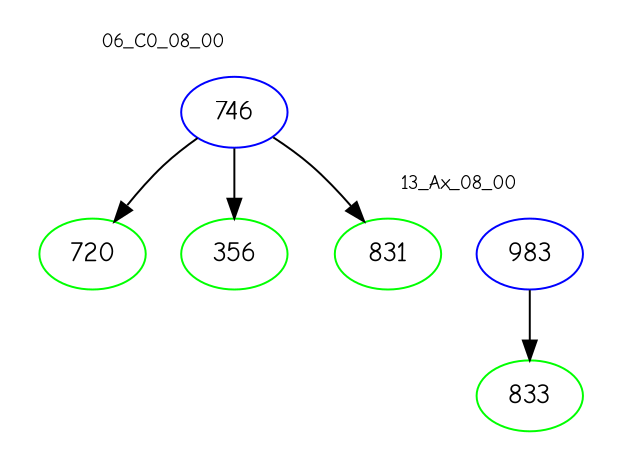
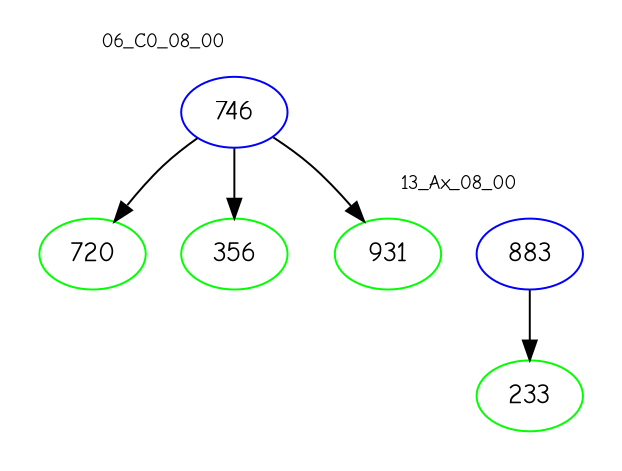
(388, 254) -> (388, 254)
(530, 254) -> (530, 254)
(530, 396) -> (530, 396)
